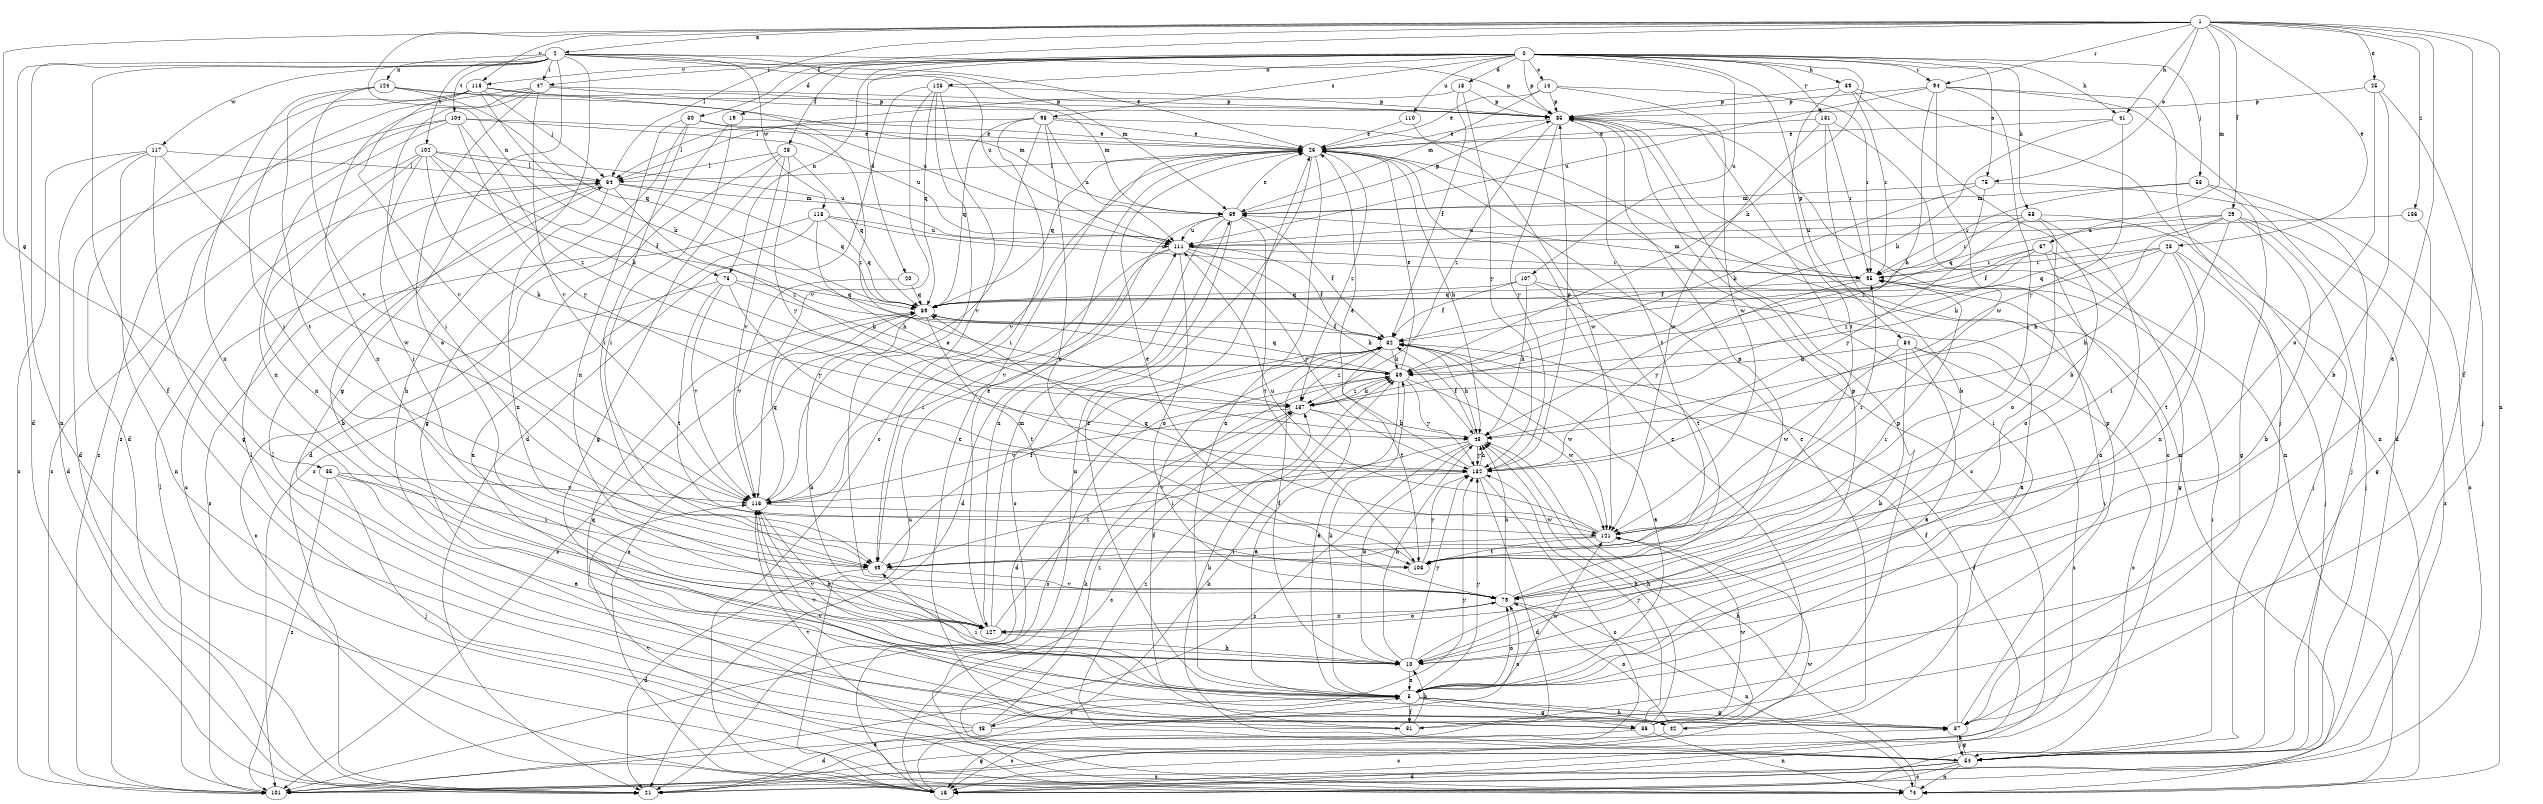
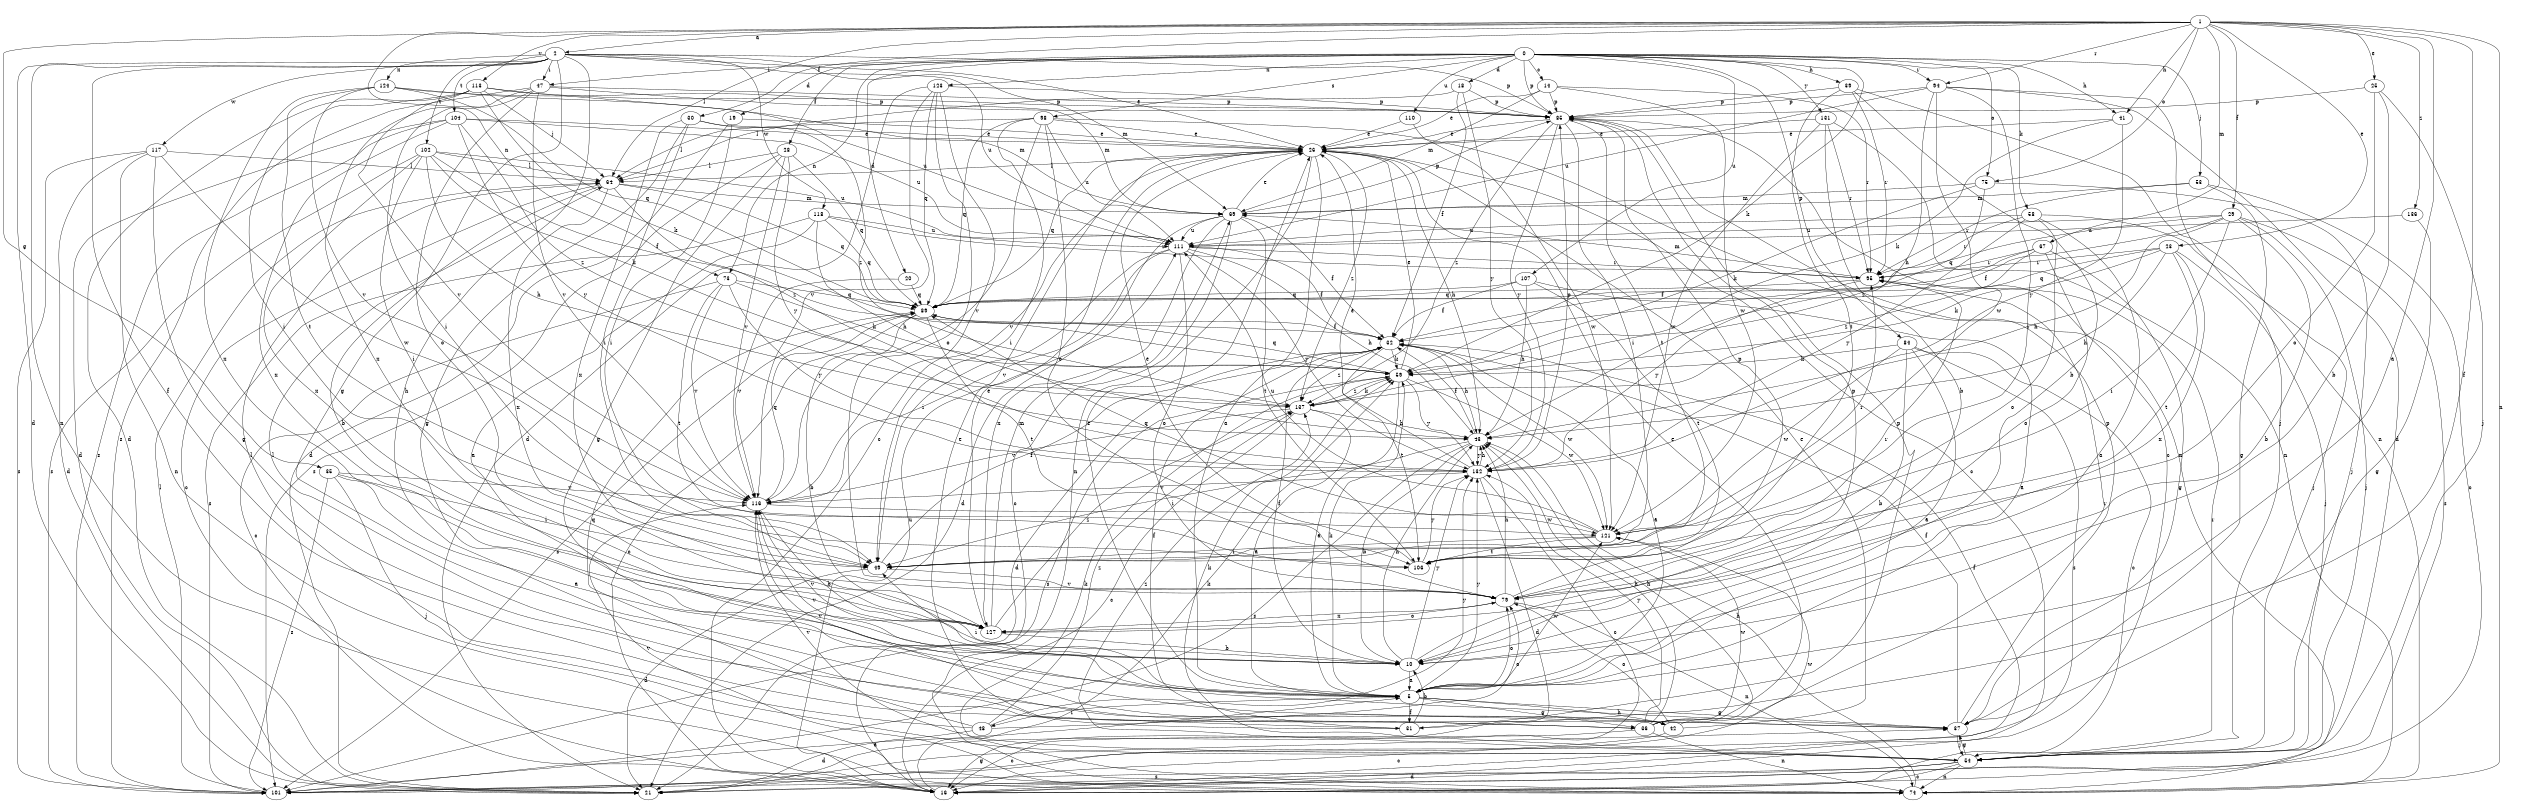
(1002, 60) -> none
(1986, 421) -> (1648, 488)
